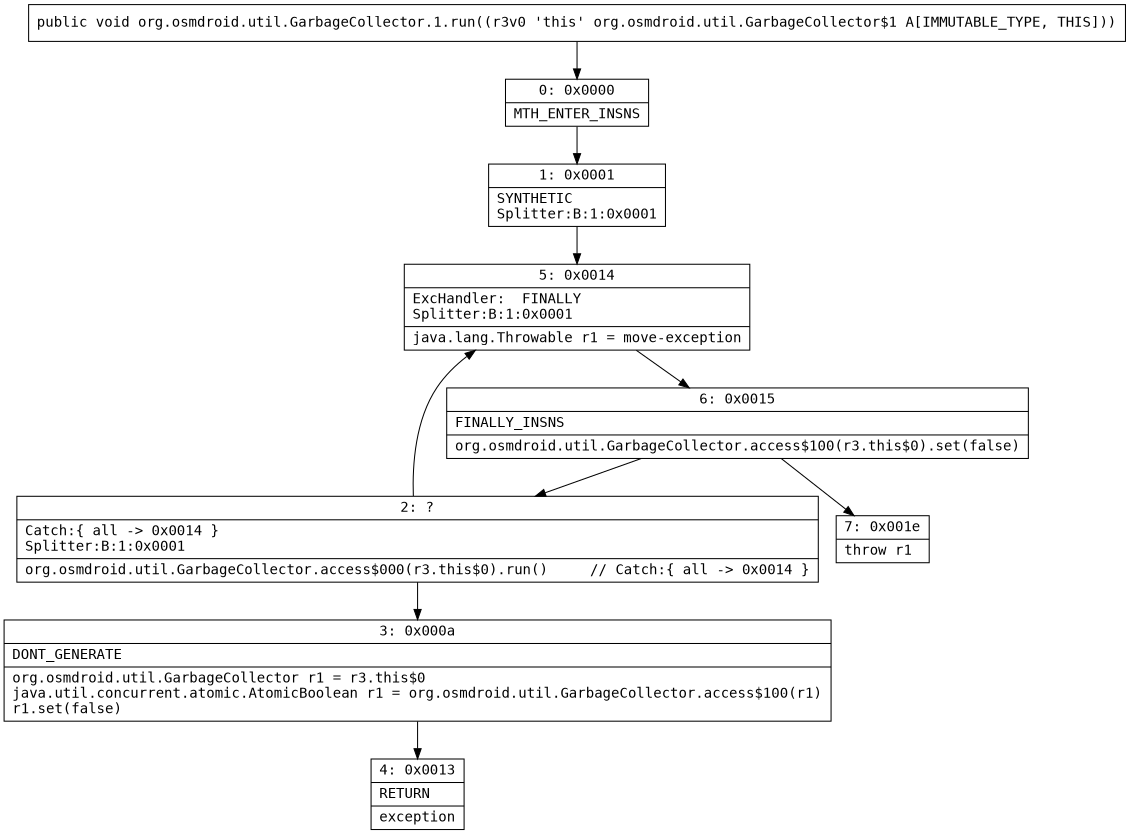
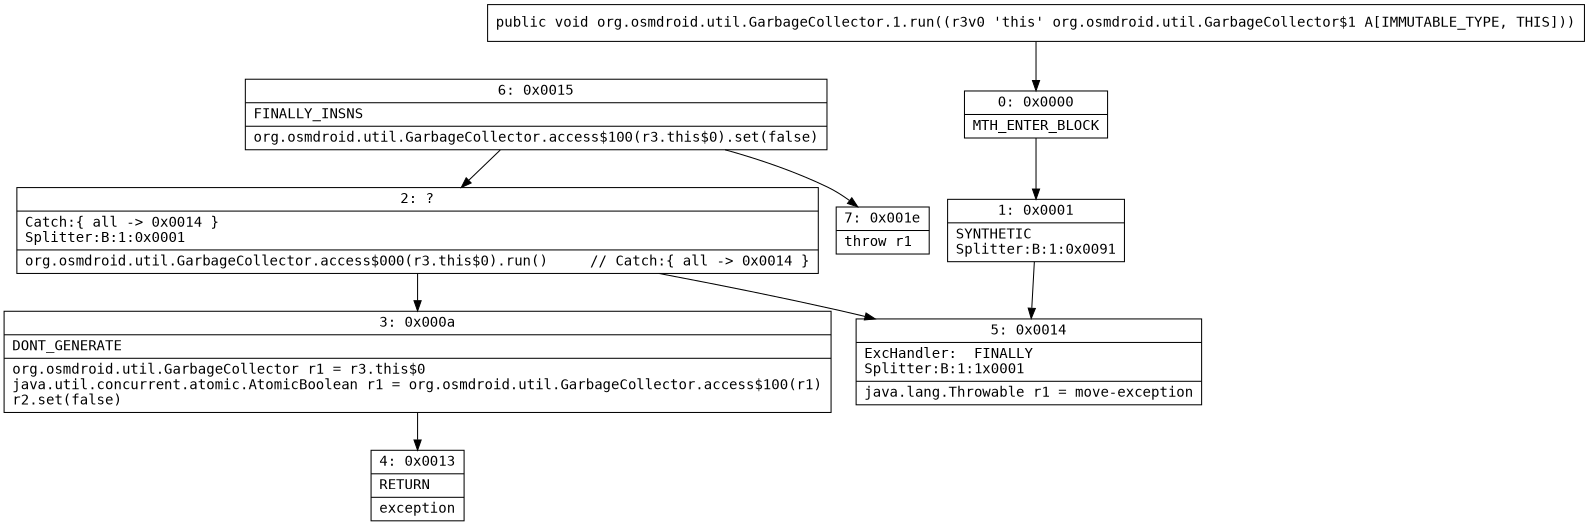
(577, 114) -> (1036, 126)
(577, 214) -> (1036, 249)
(493, 314) -> (945, 369)
(659, 366) -> none
(67, 709) -> (67, 400)
